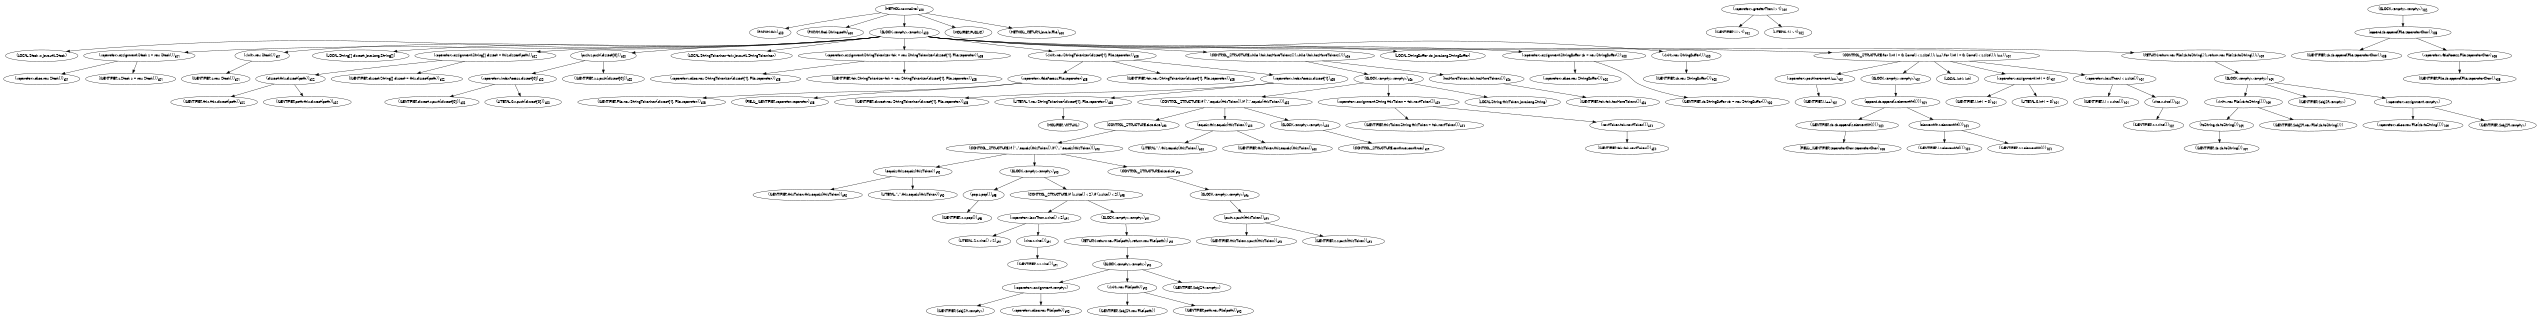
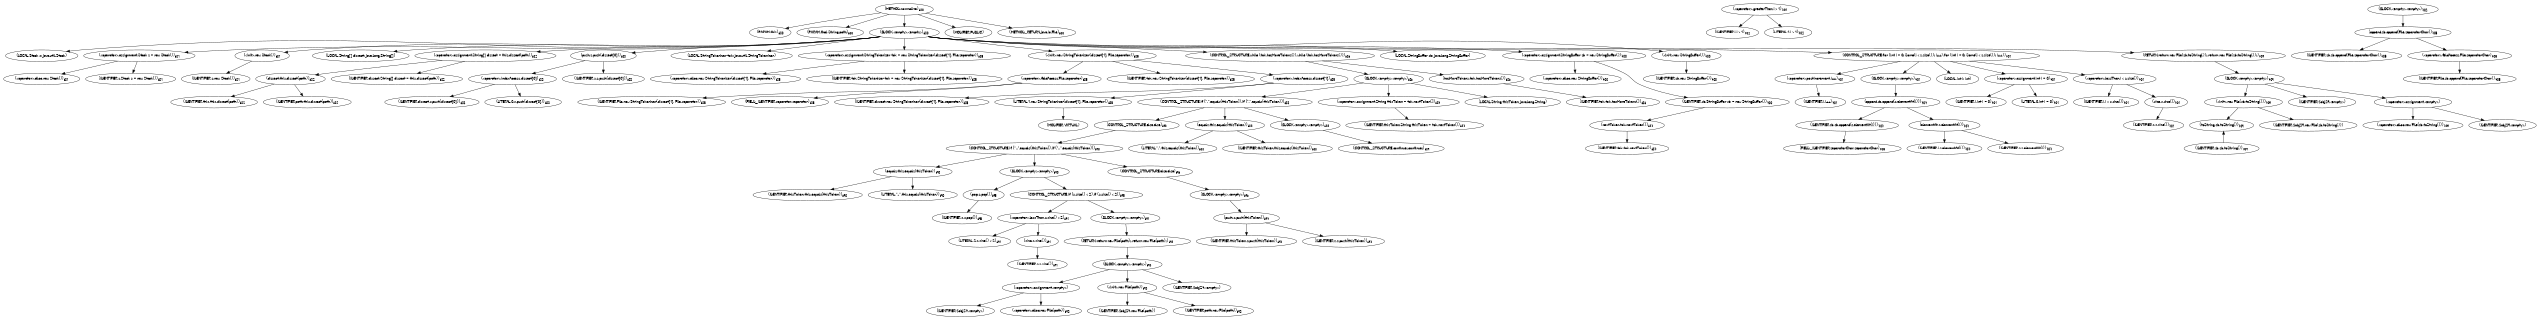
(1513, 114) -> (1678, 114)
(2219, 135) -> (2224, 139)
